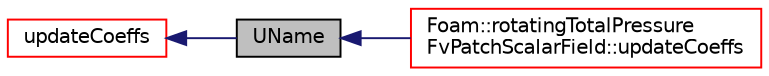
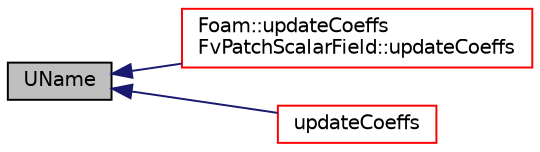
(211, 38) -> (205, 102)
(586, 38) -> (357, 38)
